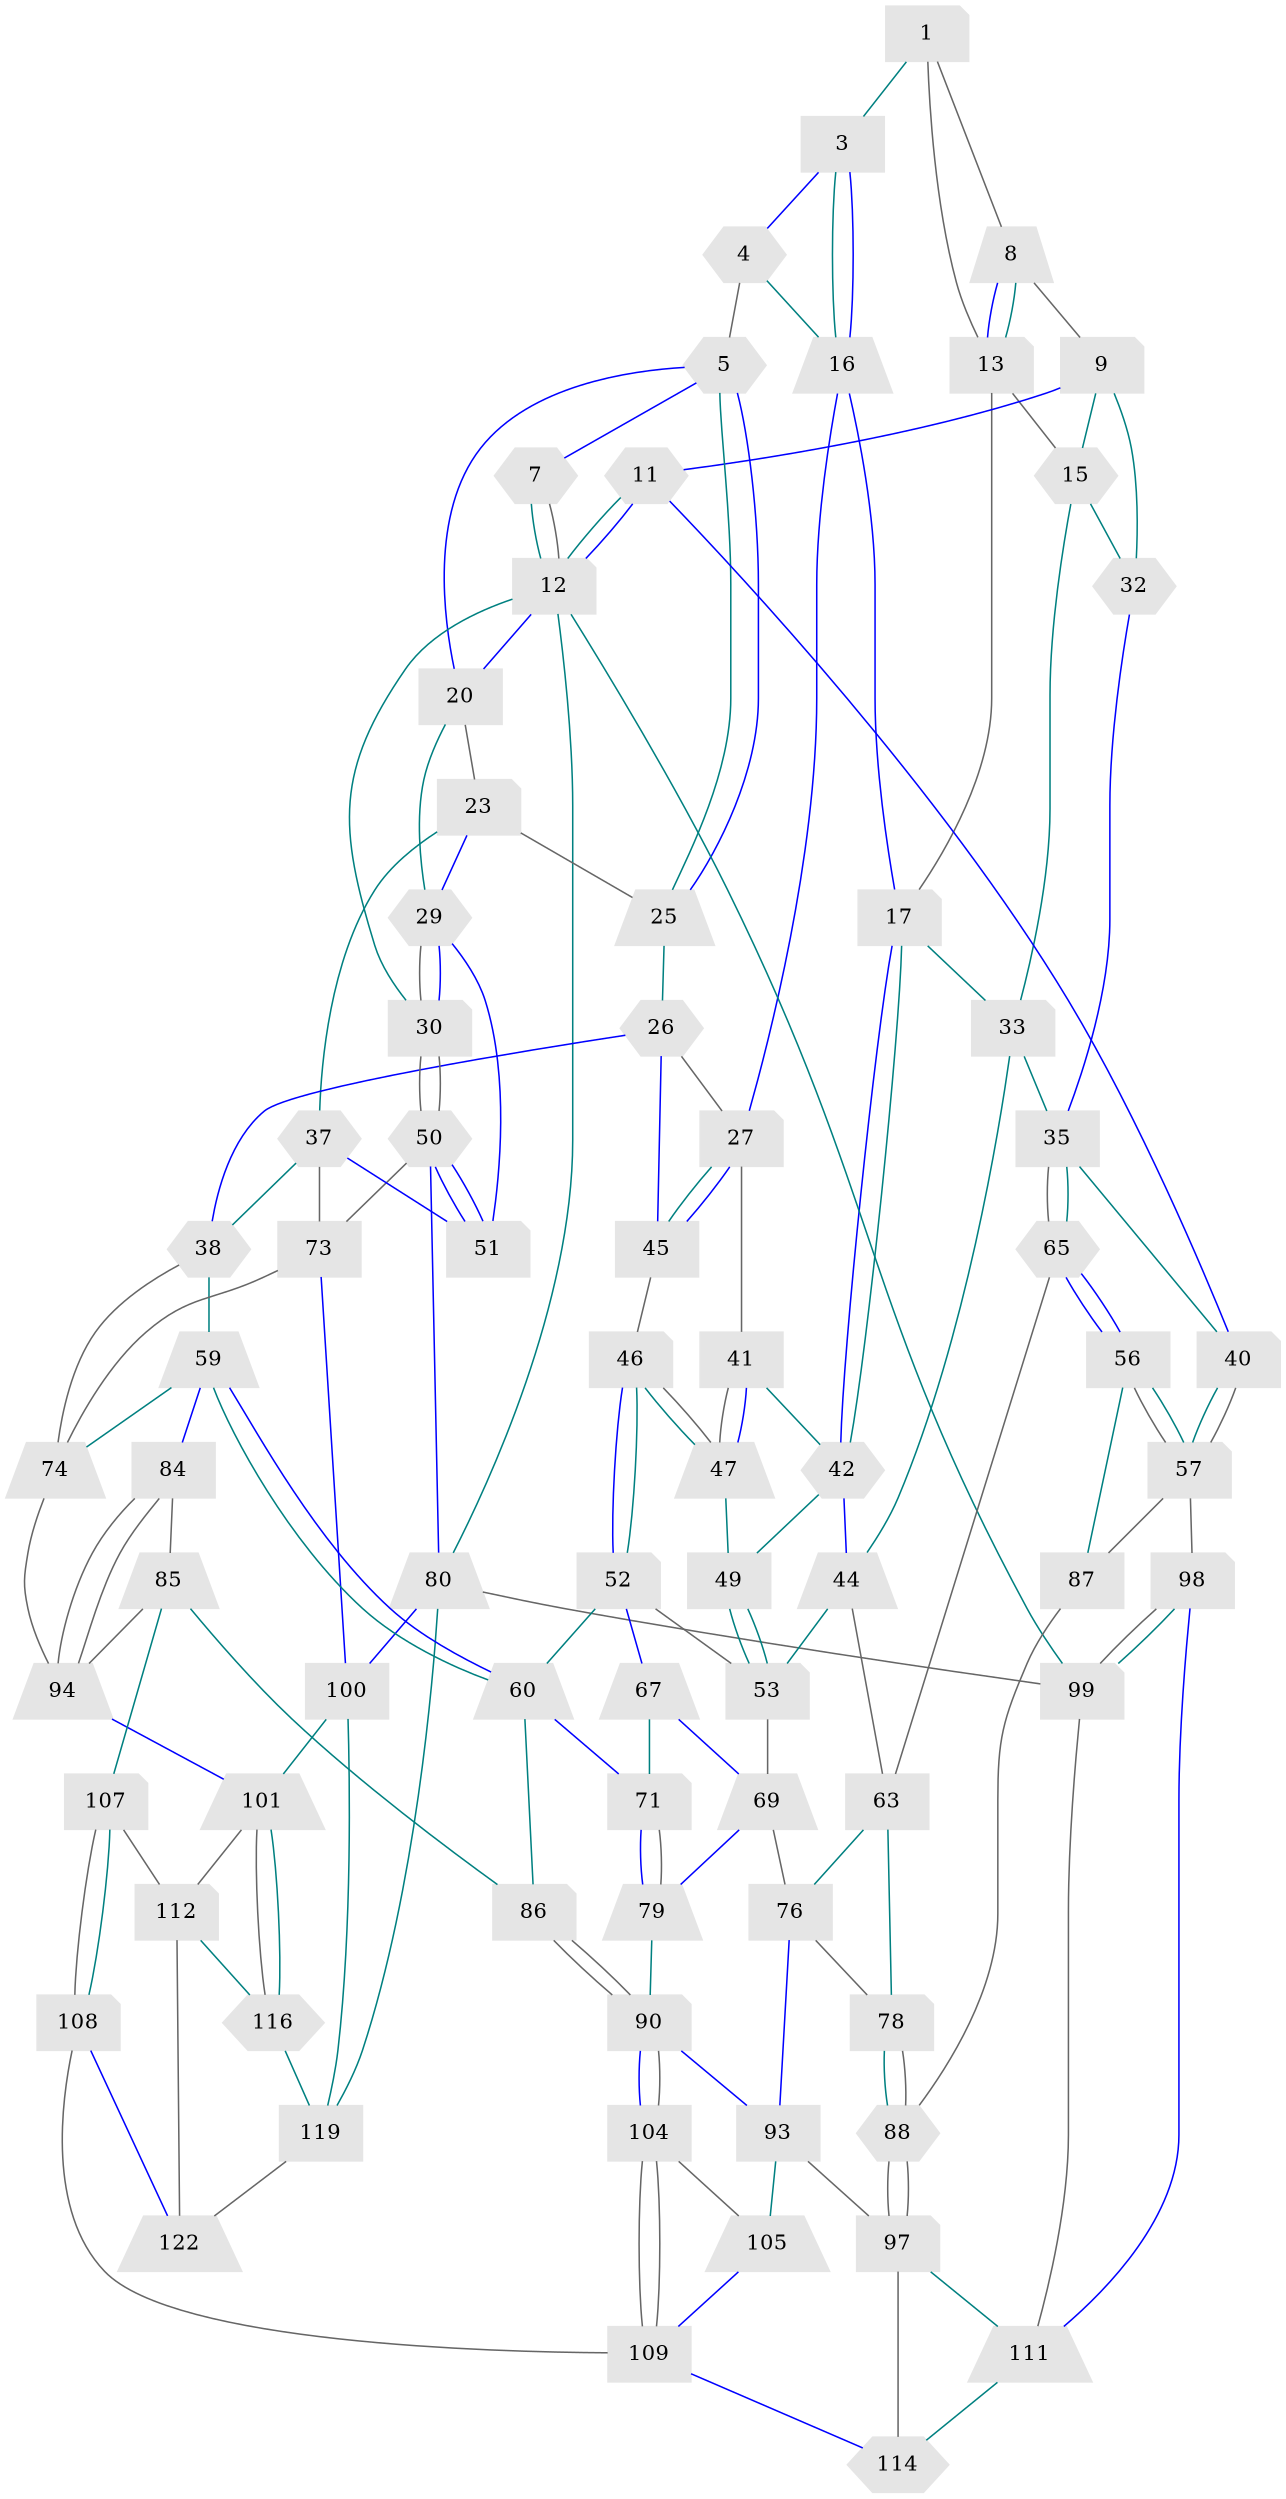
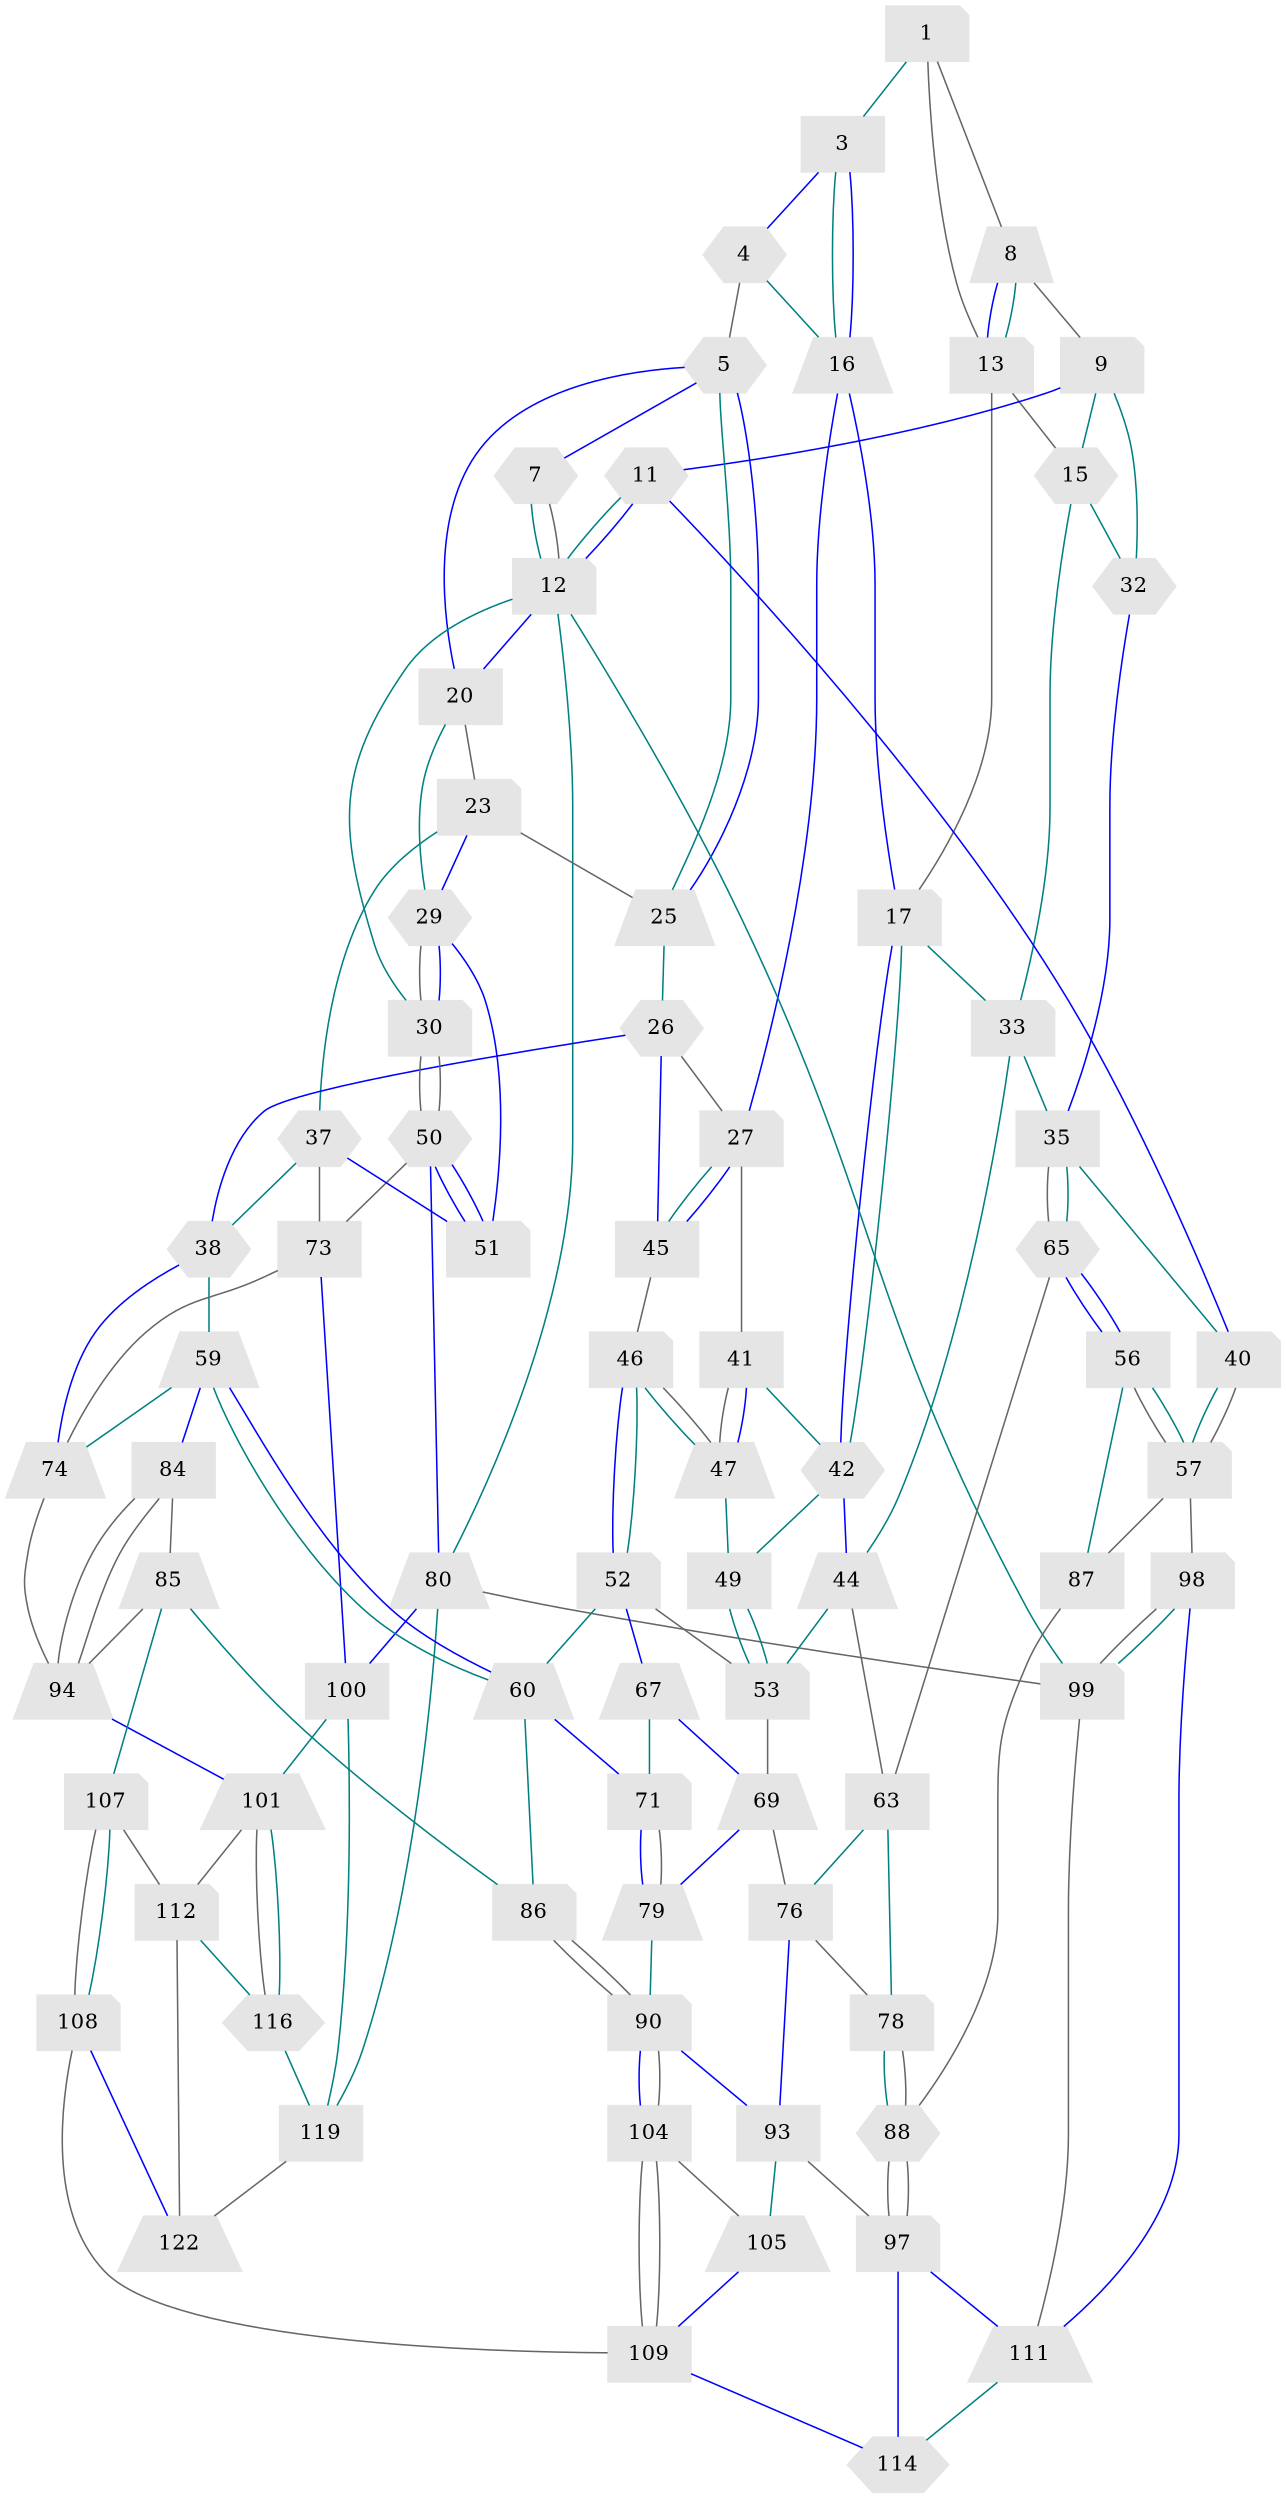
(93, 1336) -> (93, 1336)
(964, 2299) -> (964, 2299)
(898, 2354) -> (898, 2354)
